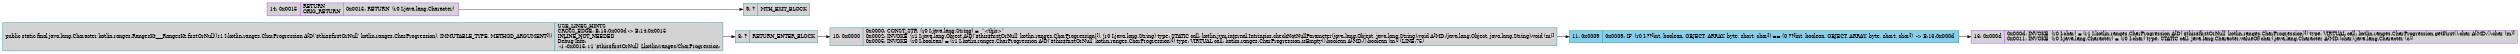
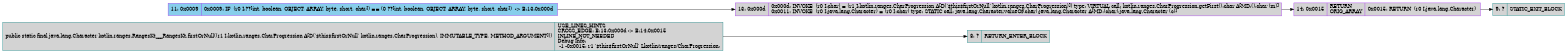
(784, 9) -> (1536, 9)
none -> (1286, 9)
(322, 12) -> (1346, 12)
(1193, 37) -> none
(1764, 37) -> (363, 9)
